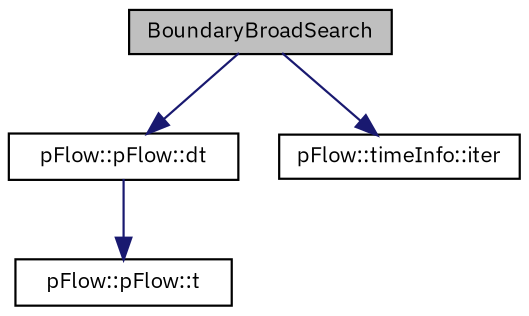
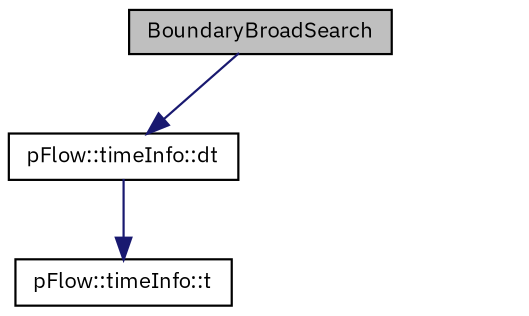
(124, 157) -> (124, 157)
(399, 157) -> none
(124, 282) -> (124, 282)
